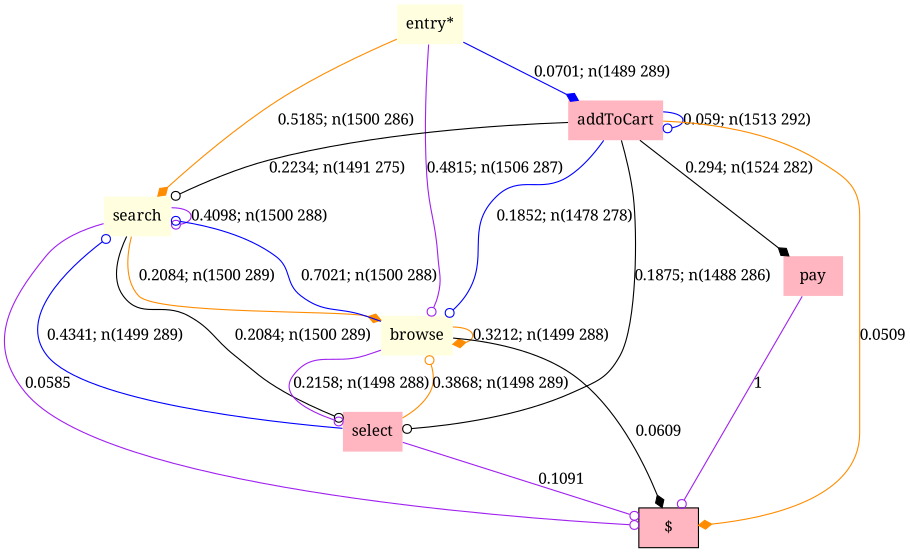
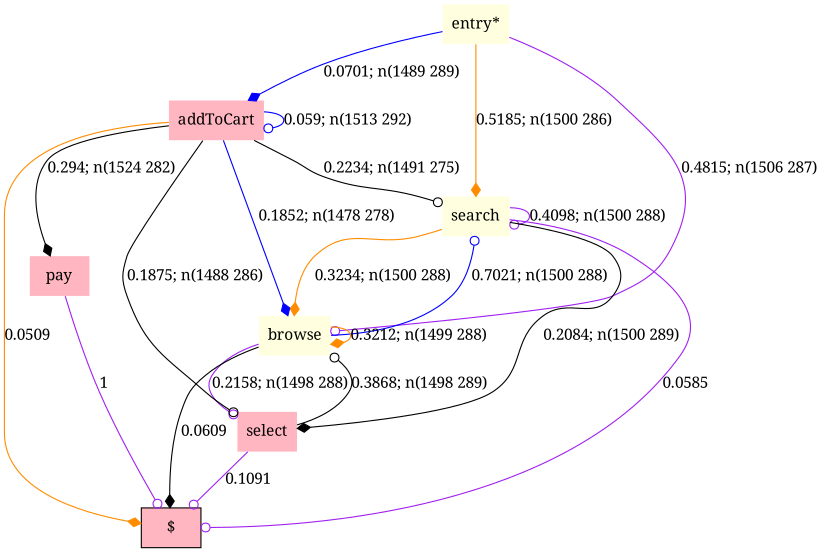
(497, 196) -> (253, 222)
(207, 276) -> (383, 276)
(207, 329) -> (526, 335)
(121, 393) -> none
(428, 396) -> (341, 402)
